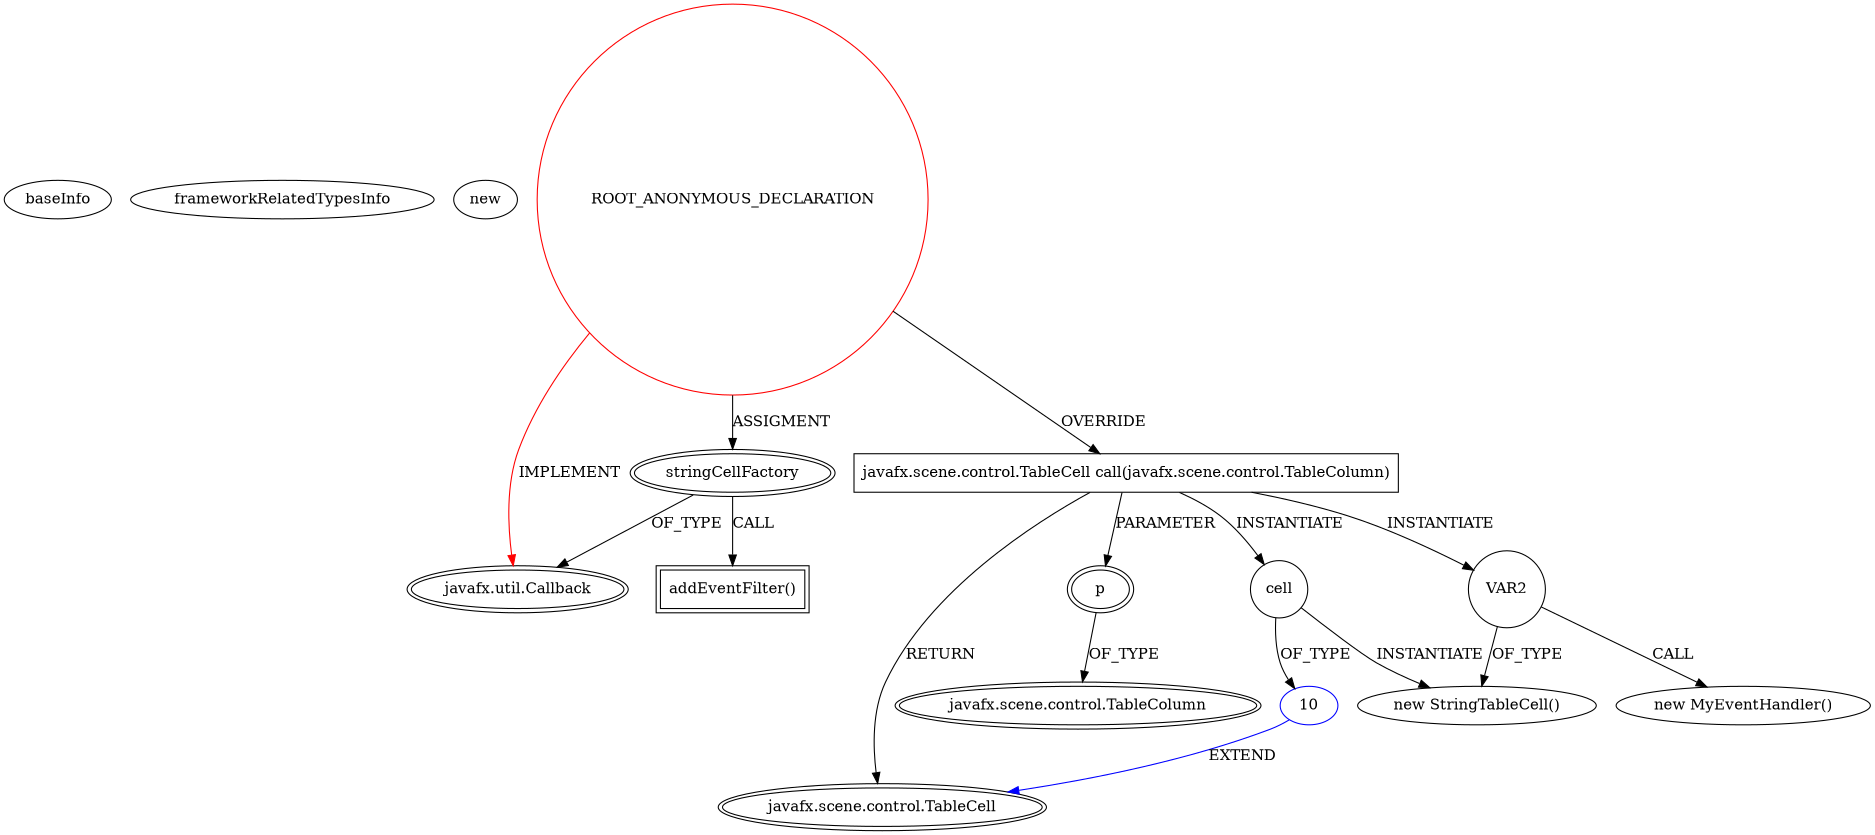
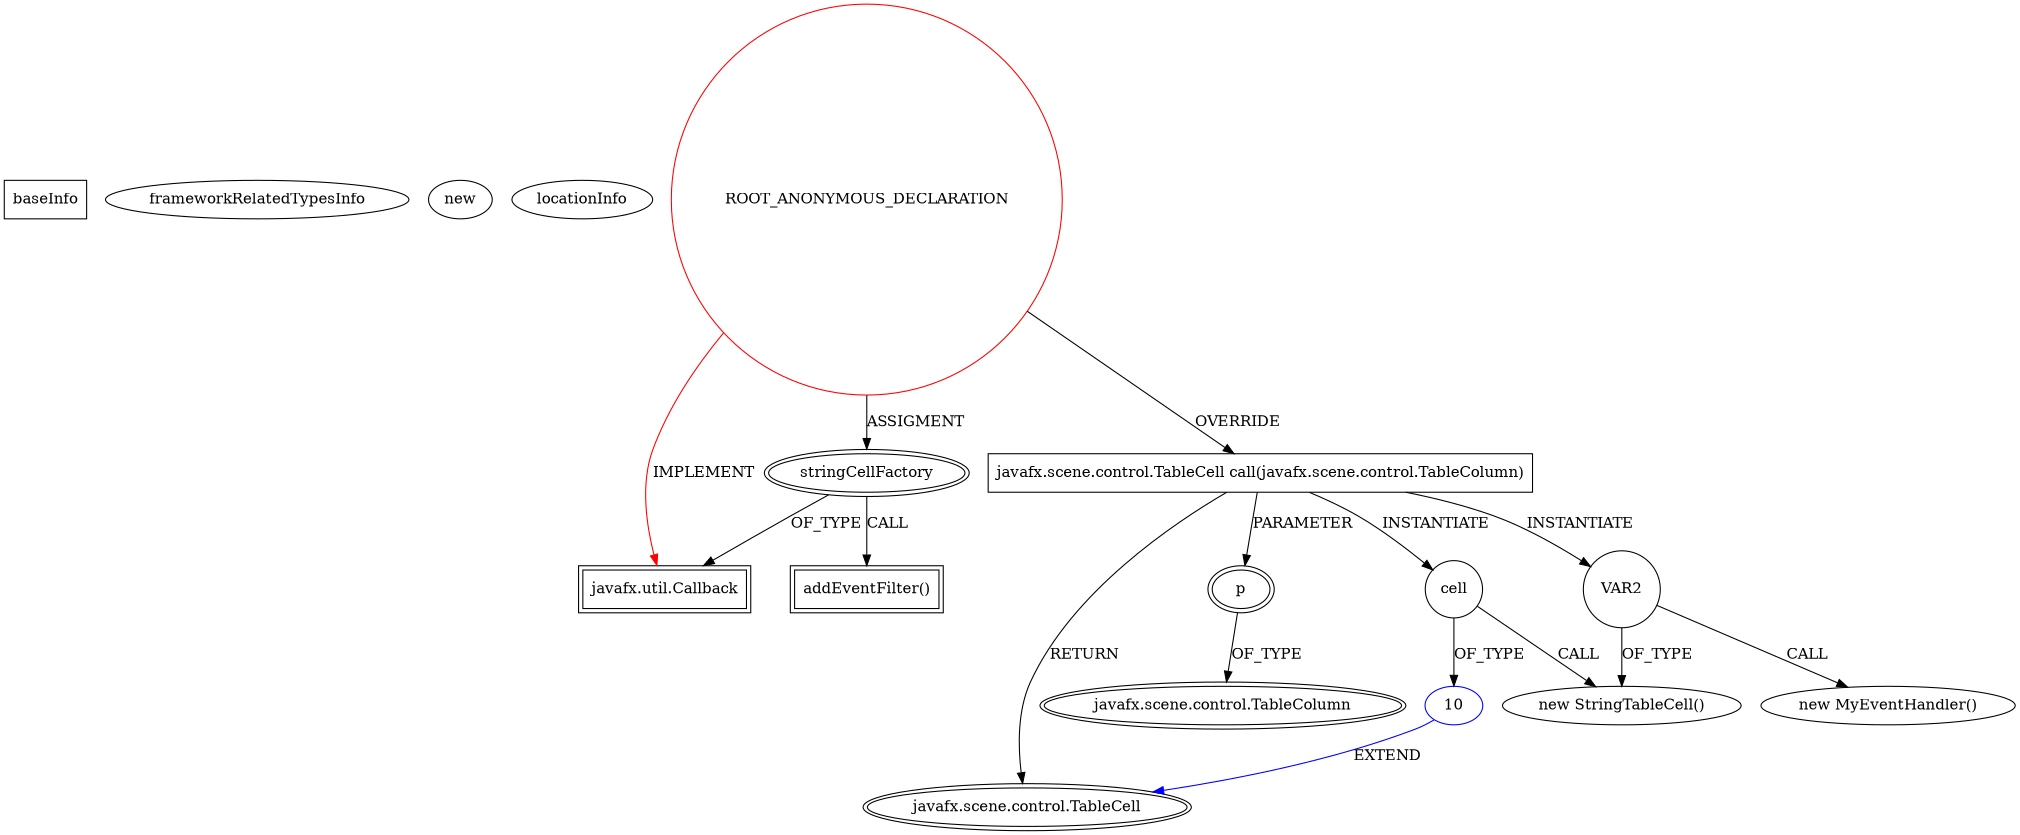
(58, 200) -> (45, 200)
none -> (582, 200)
(518, 589) -> (665, 589)
(1430, 655) -> (1578, 655)
